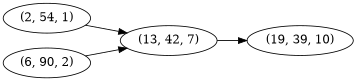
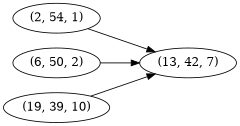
(228, 41) -> (119, 86)
(47, 63) -> (57, 63)
